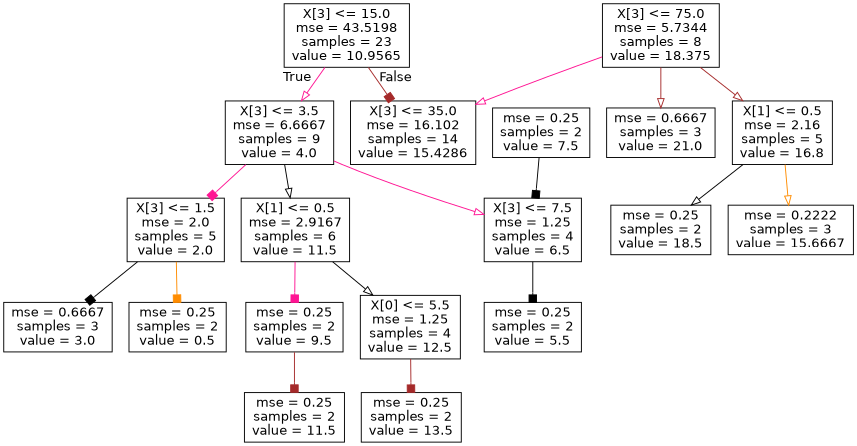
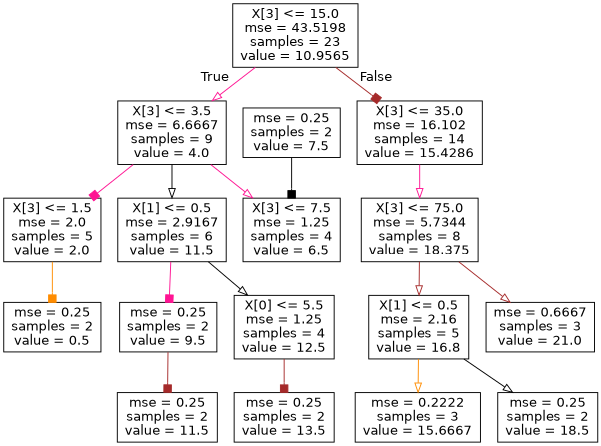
(543, 78) -> (420, 176)
(58, 327) -> none
(533, 327) -> none
